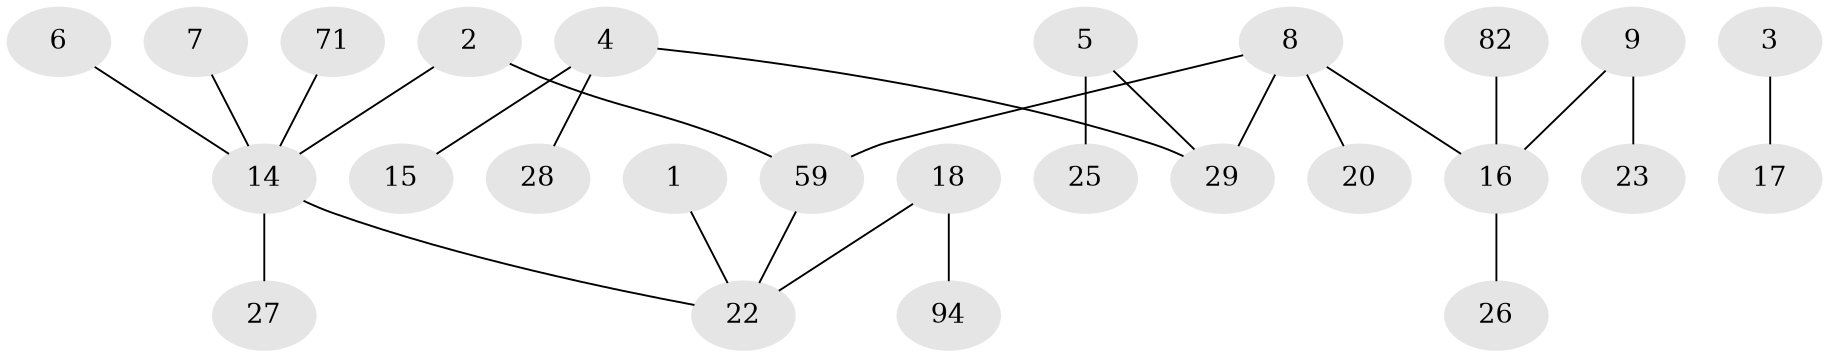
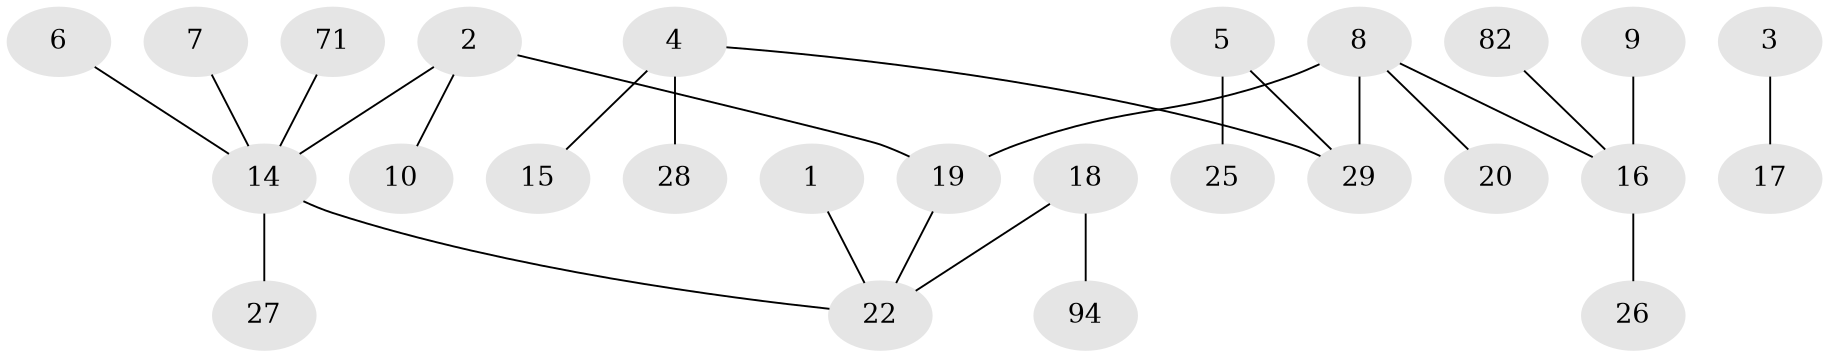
none -> (401, 179)
(812, 179) -> (949, 179)
(1633, 179) -> none
